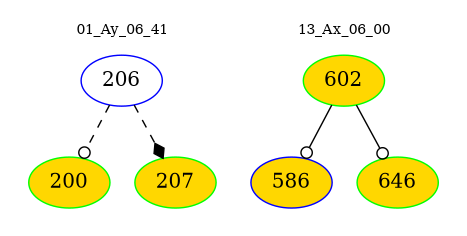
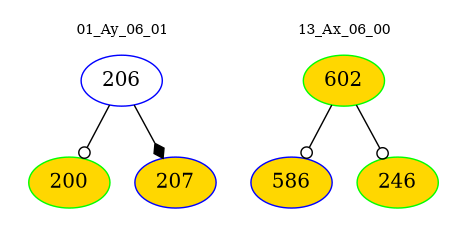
(122, 30) -> (122, 30)
(144, 124) -> (144, 124)
(98, 126) -> (98, 126)
(175, 183) -> (175, 183)
(398, 183) -> (398, 183)
